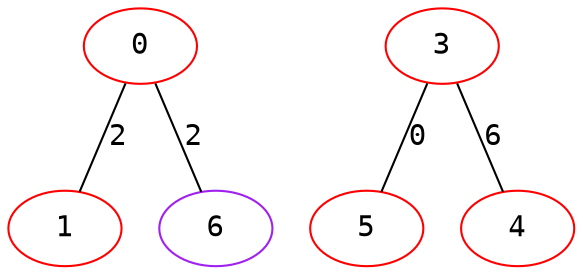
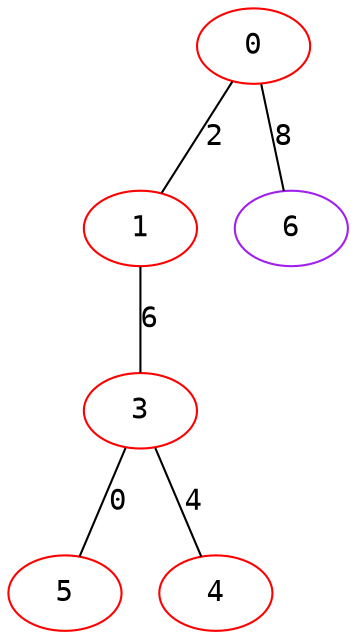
(194, 137) -> (284, 137)
(494, 137) -> (194, 502)
none -> (140, 320)
